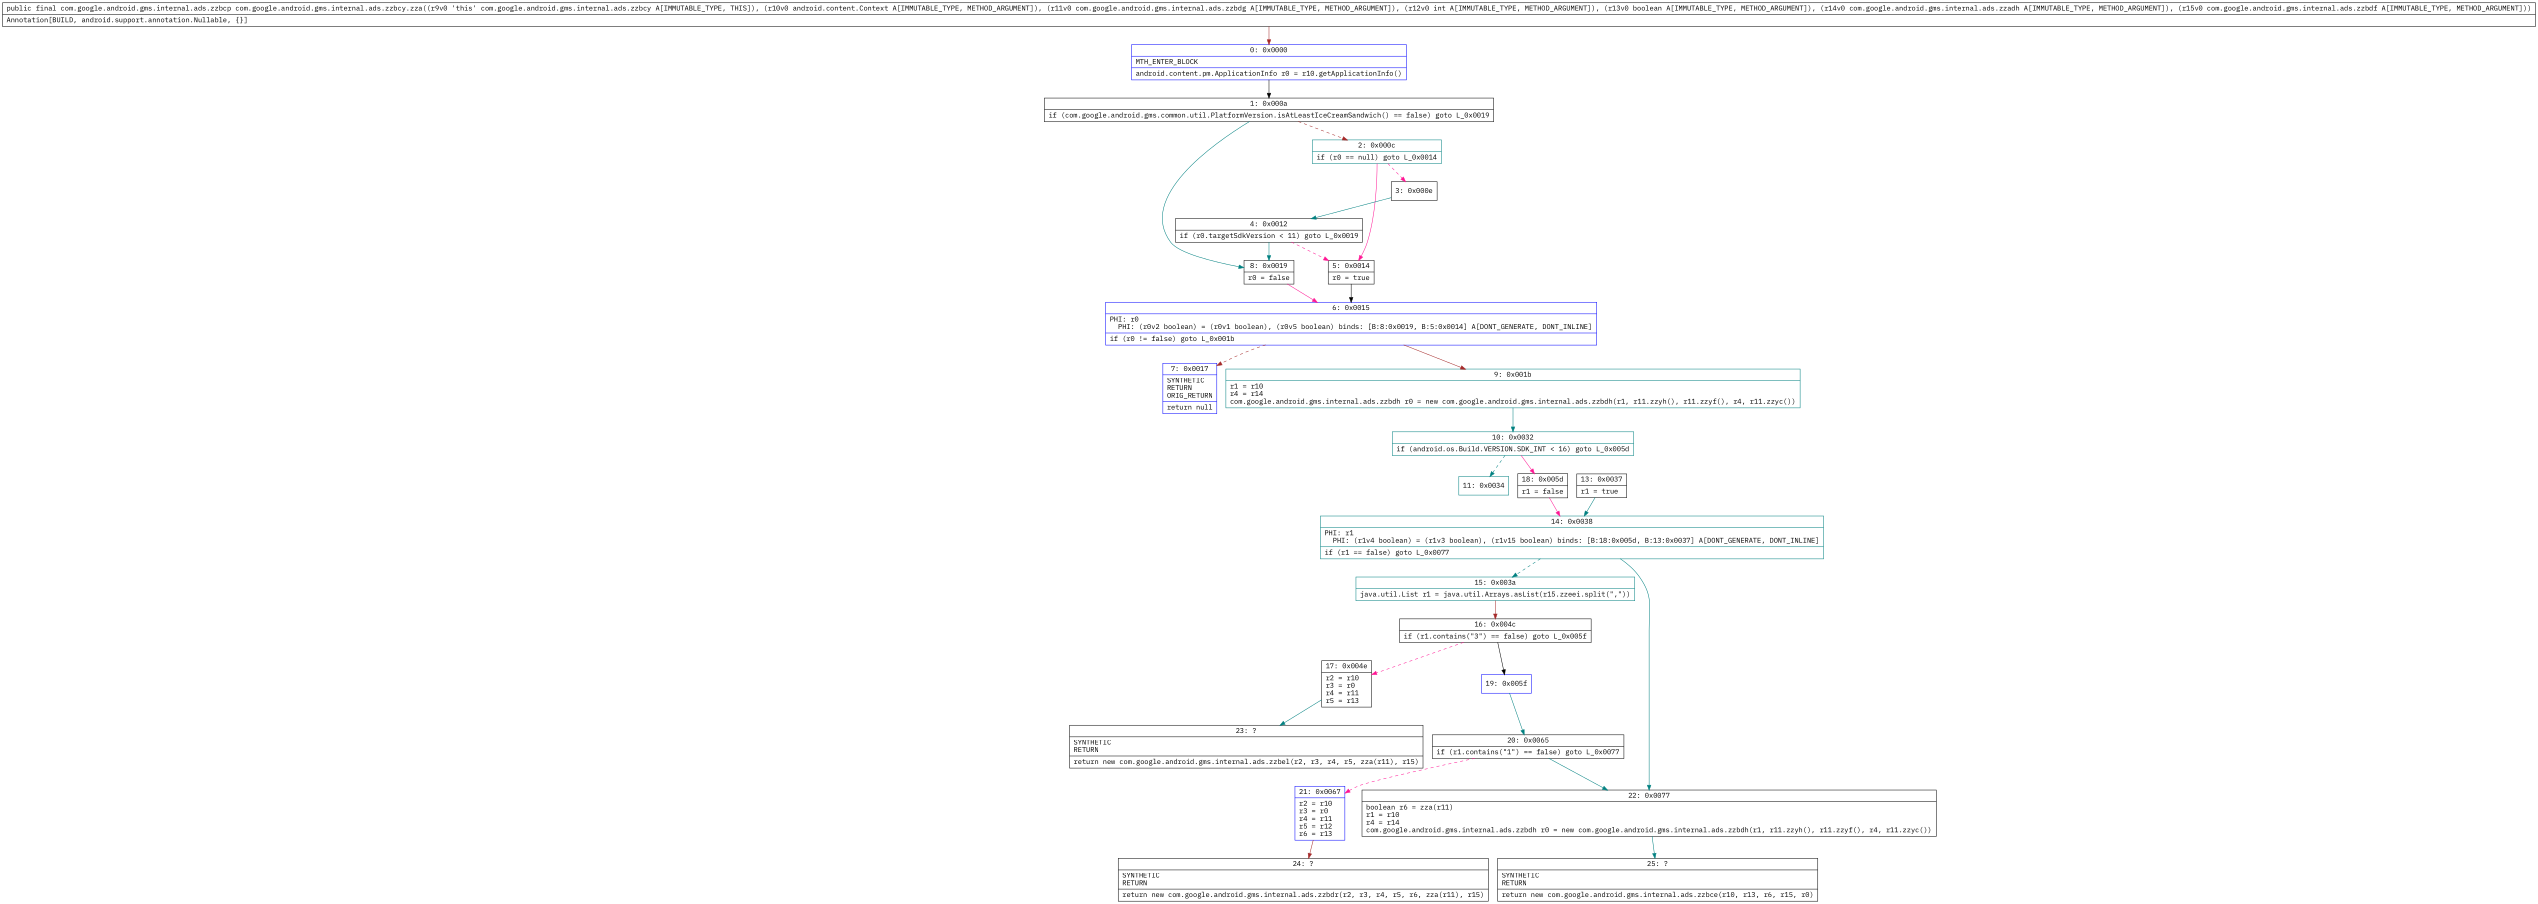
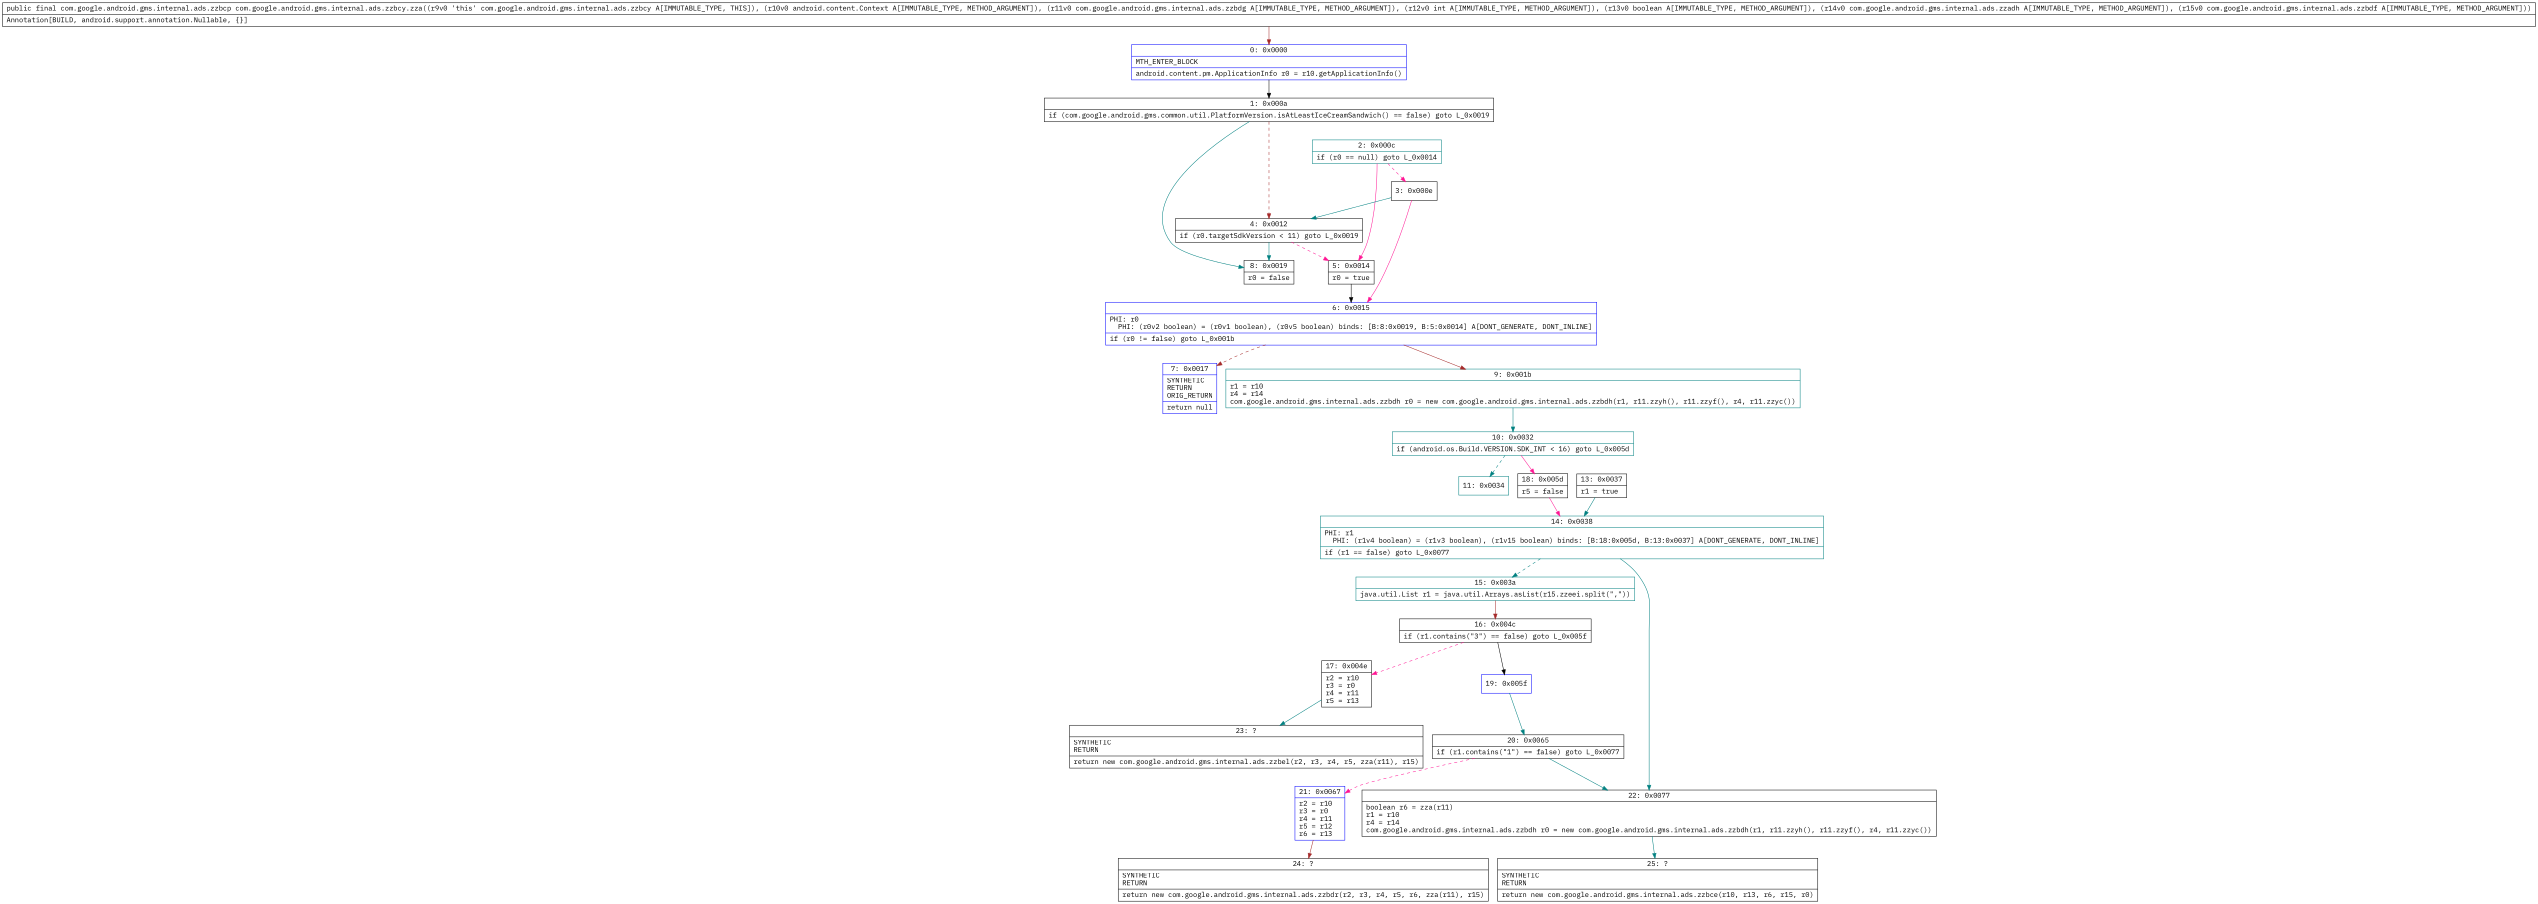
(1321, 130) -> (1269, 168)
(1300, 292) -> (1394, 251)
(1543, 492) -> (1543, 492)
